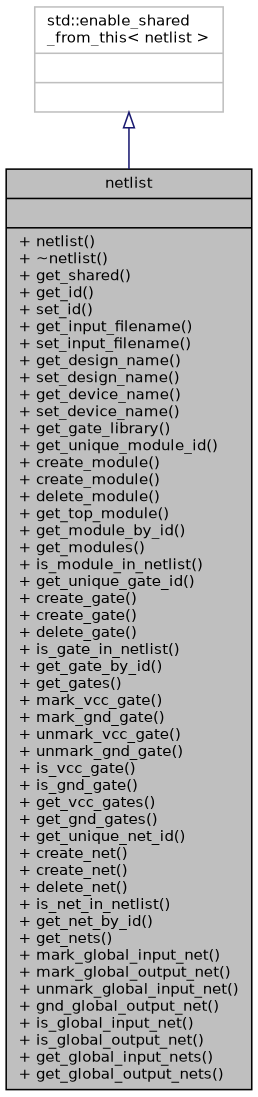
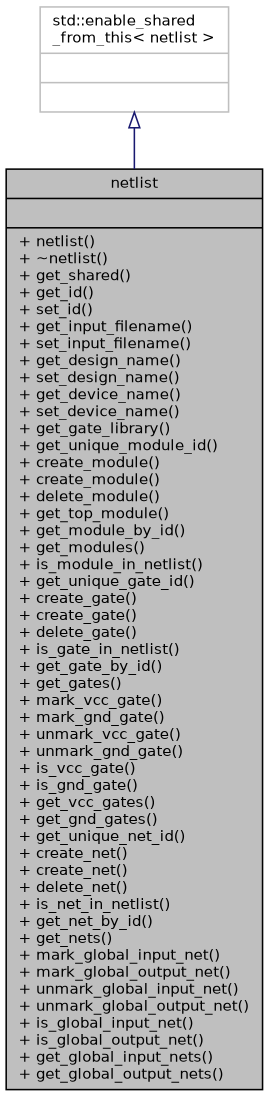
(119, 1006) -> (134, 1006)
